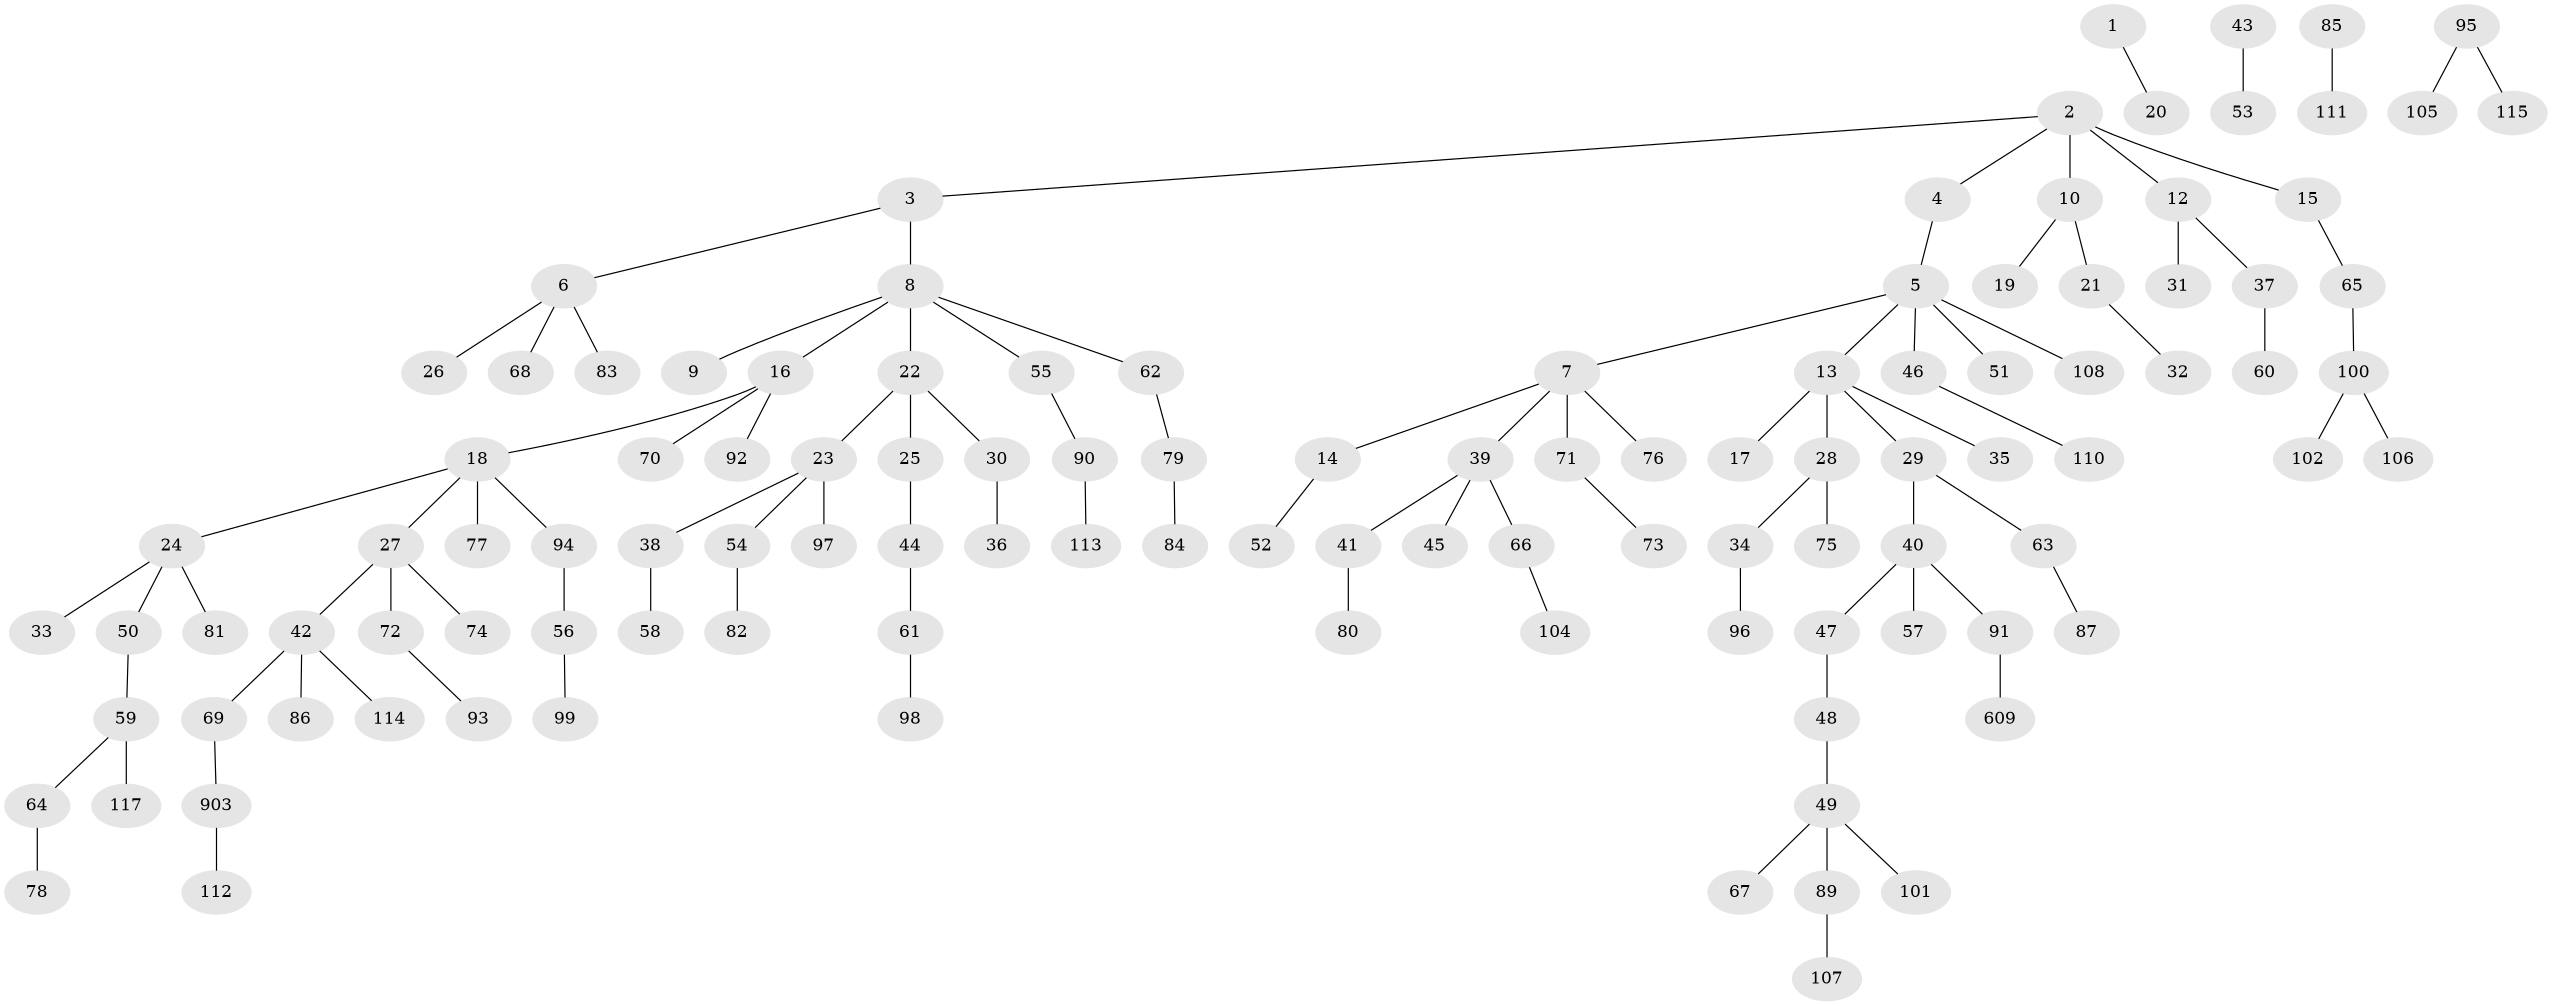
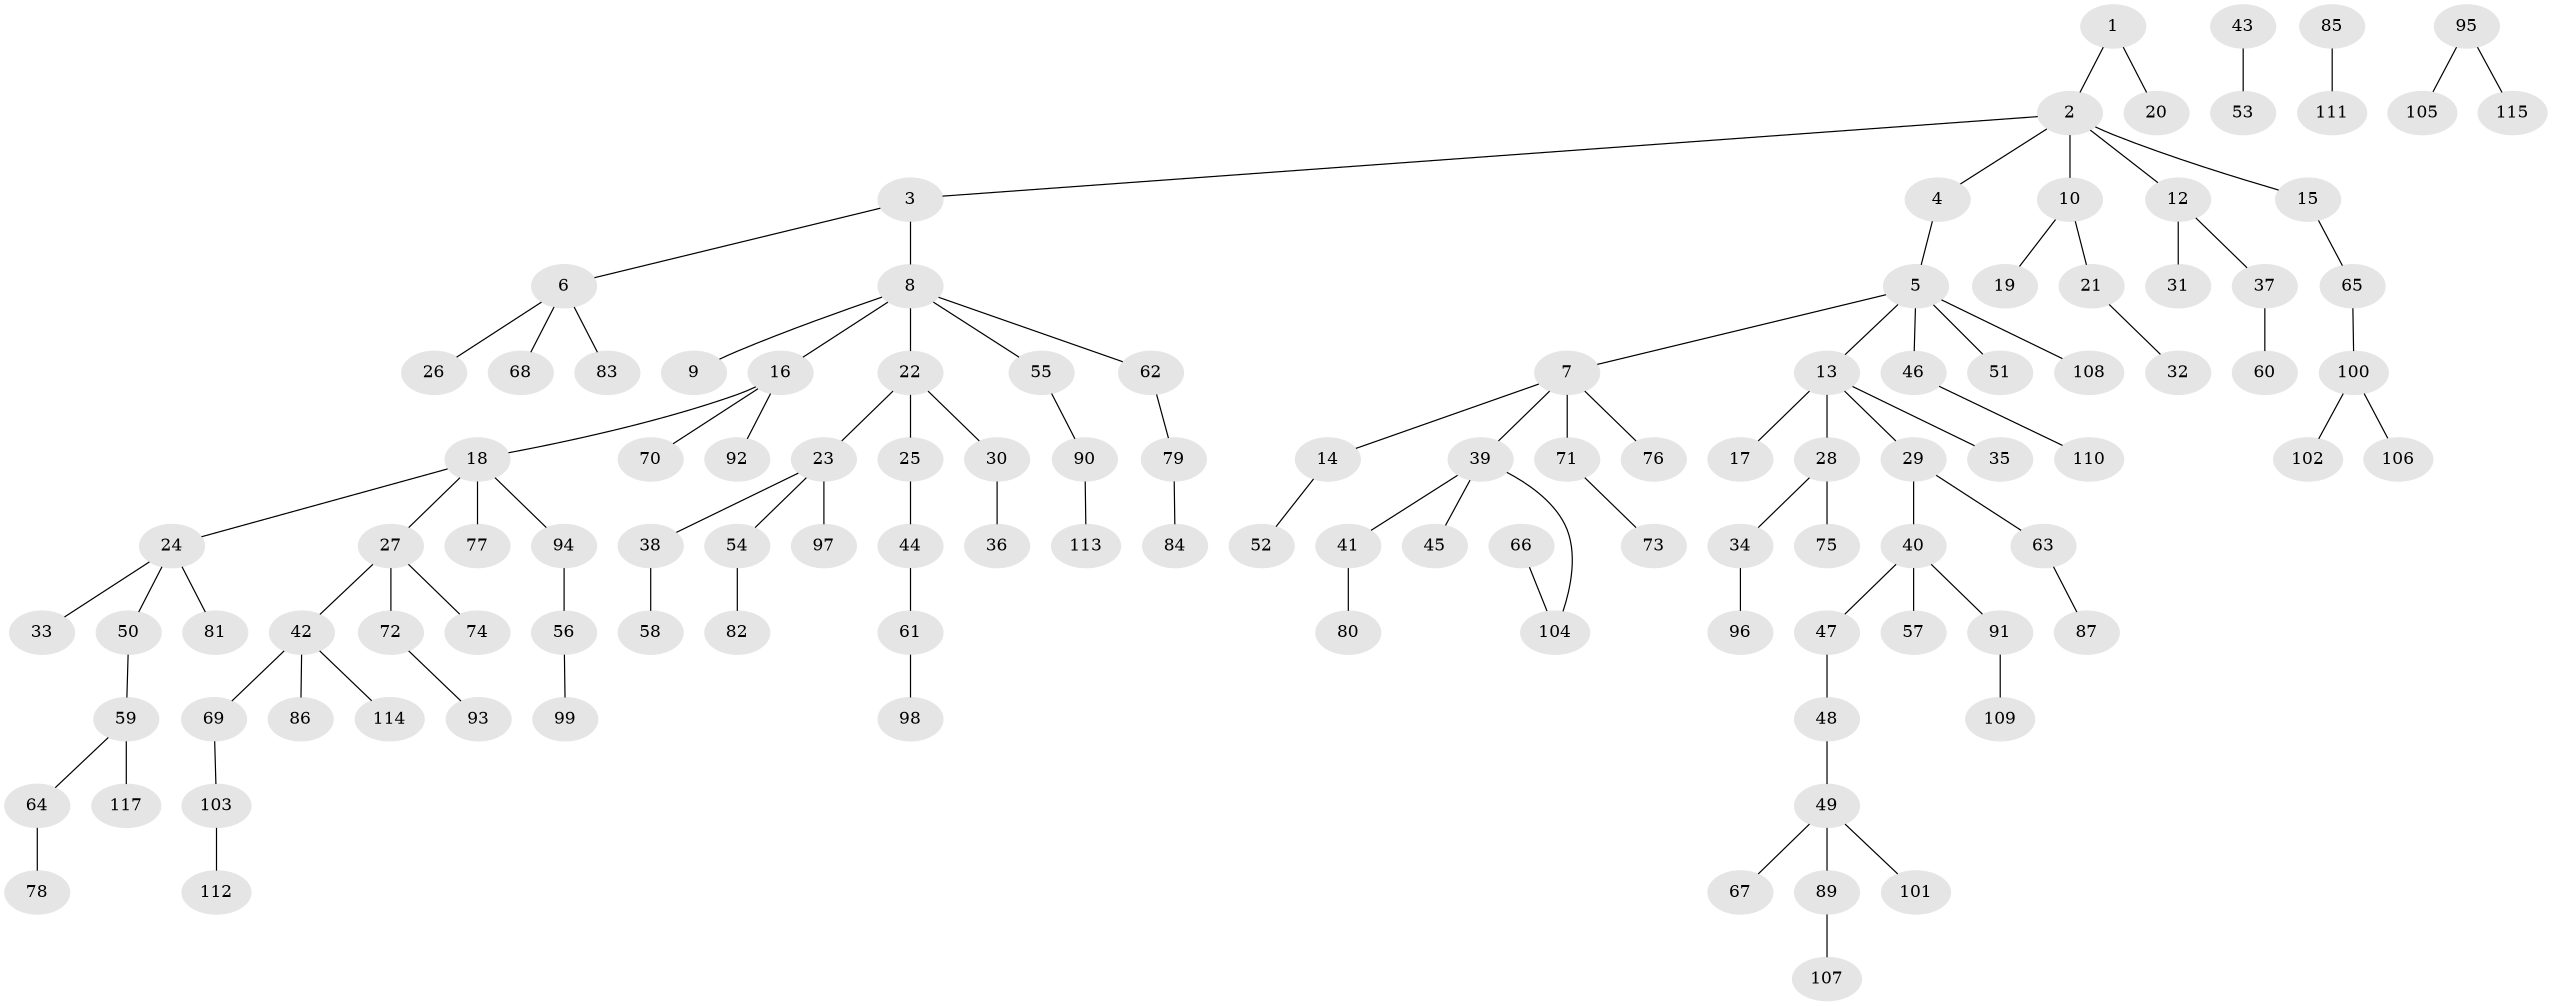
none -> (2092, 70)
(1501, 503) -> (1567, 529)
(2000, 719) -> (2000, 719)
(216, 806) -> (216, 806)
